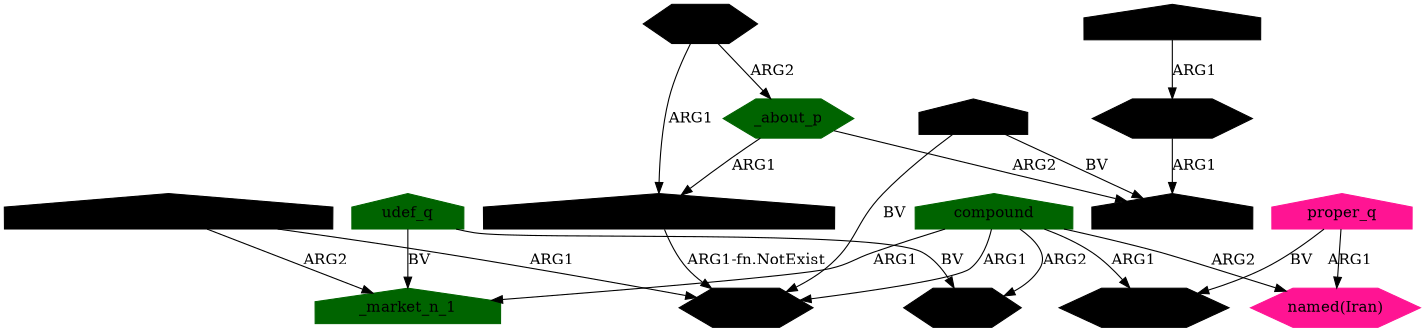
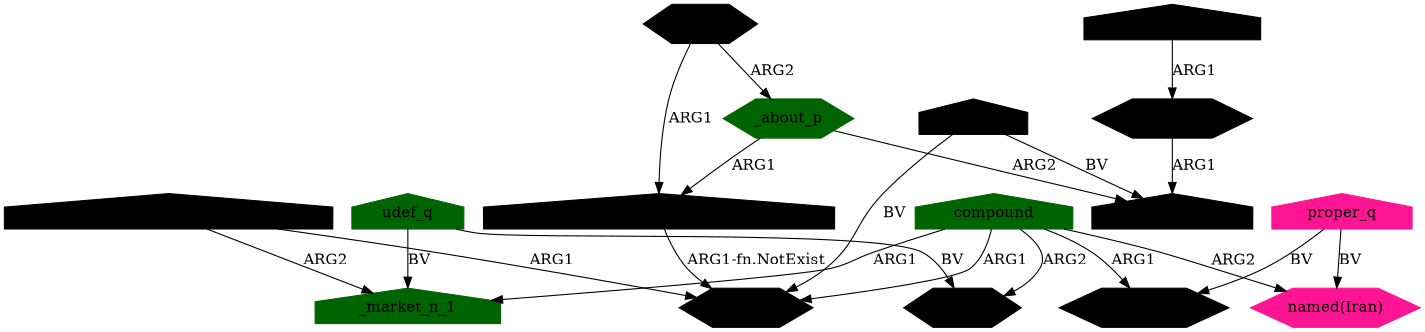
(1350, 260) -> (1350, 260)
